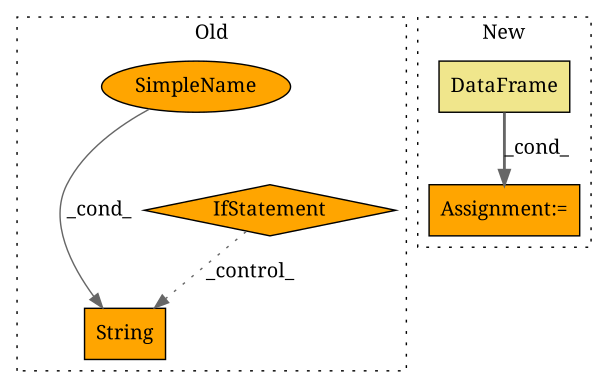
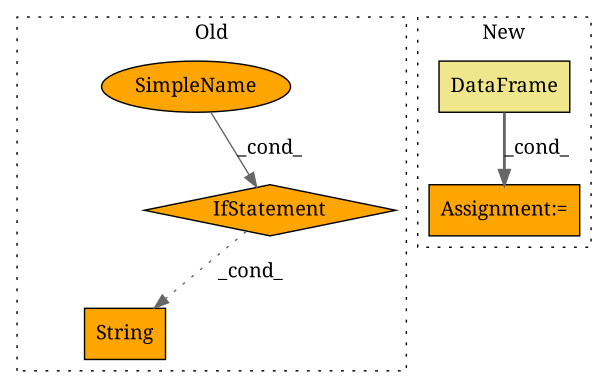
(66, 188) -> (230, 143)
(251, 272) -> (251, 272)
